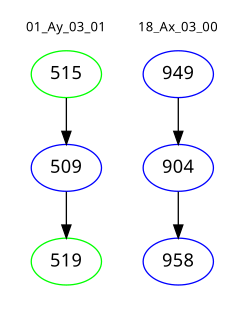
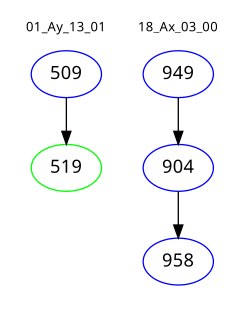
(66, 28) -> (66, 28)
(66, 74) -> none
